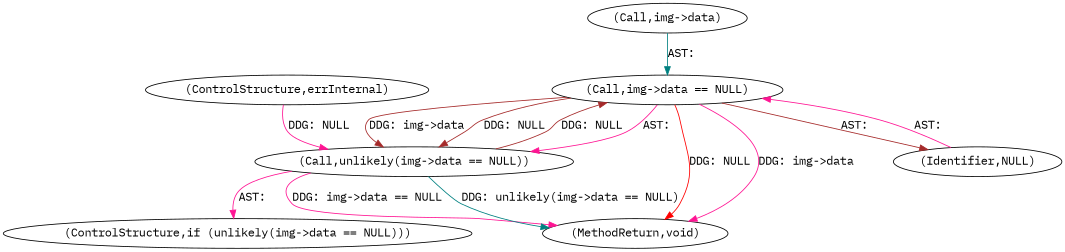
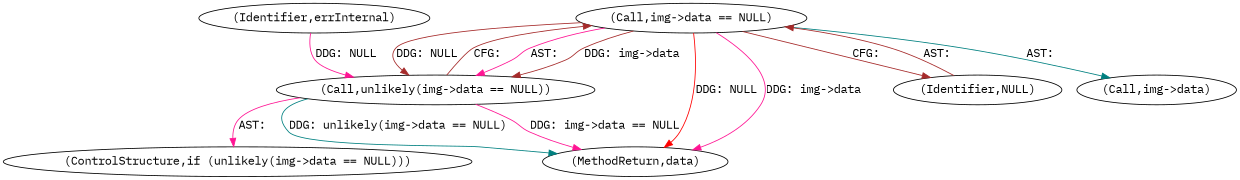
(667, 50) -> (945, 45)
(287, 90) -> (314, 18)
(863, 116) -> (876, 44)
(592, 126) -> (491, 54)
(858, 126) -> (870, 54)
(635, 233) -> (635, 162)
